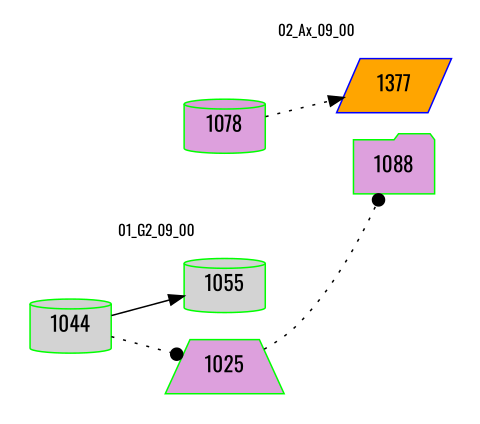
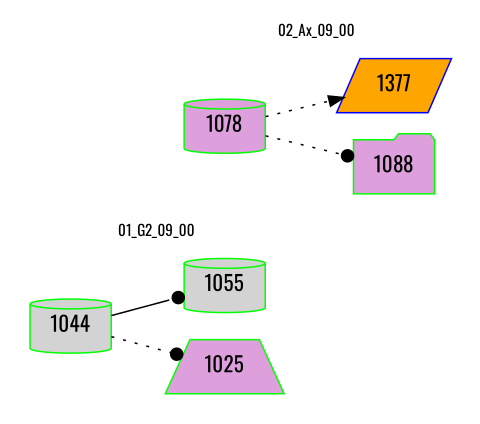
(330, 286) -> (303, 145)
(140, 308) -> (140, 308)
